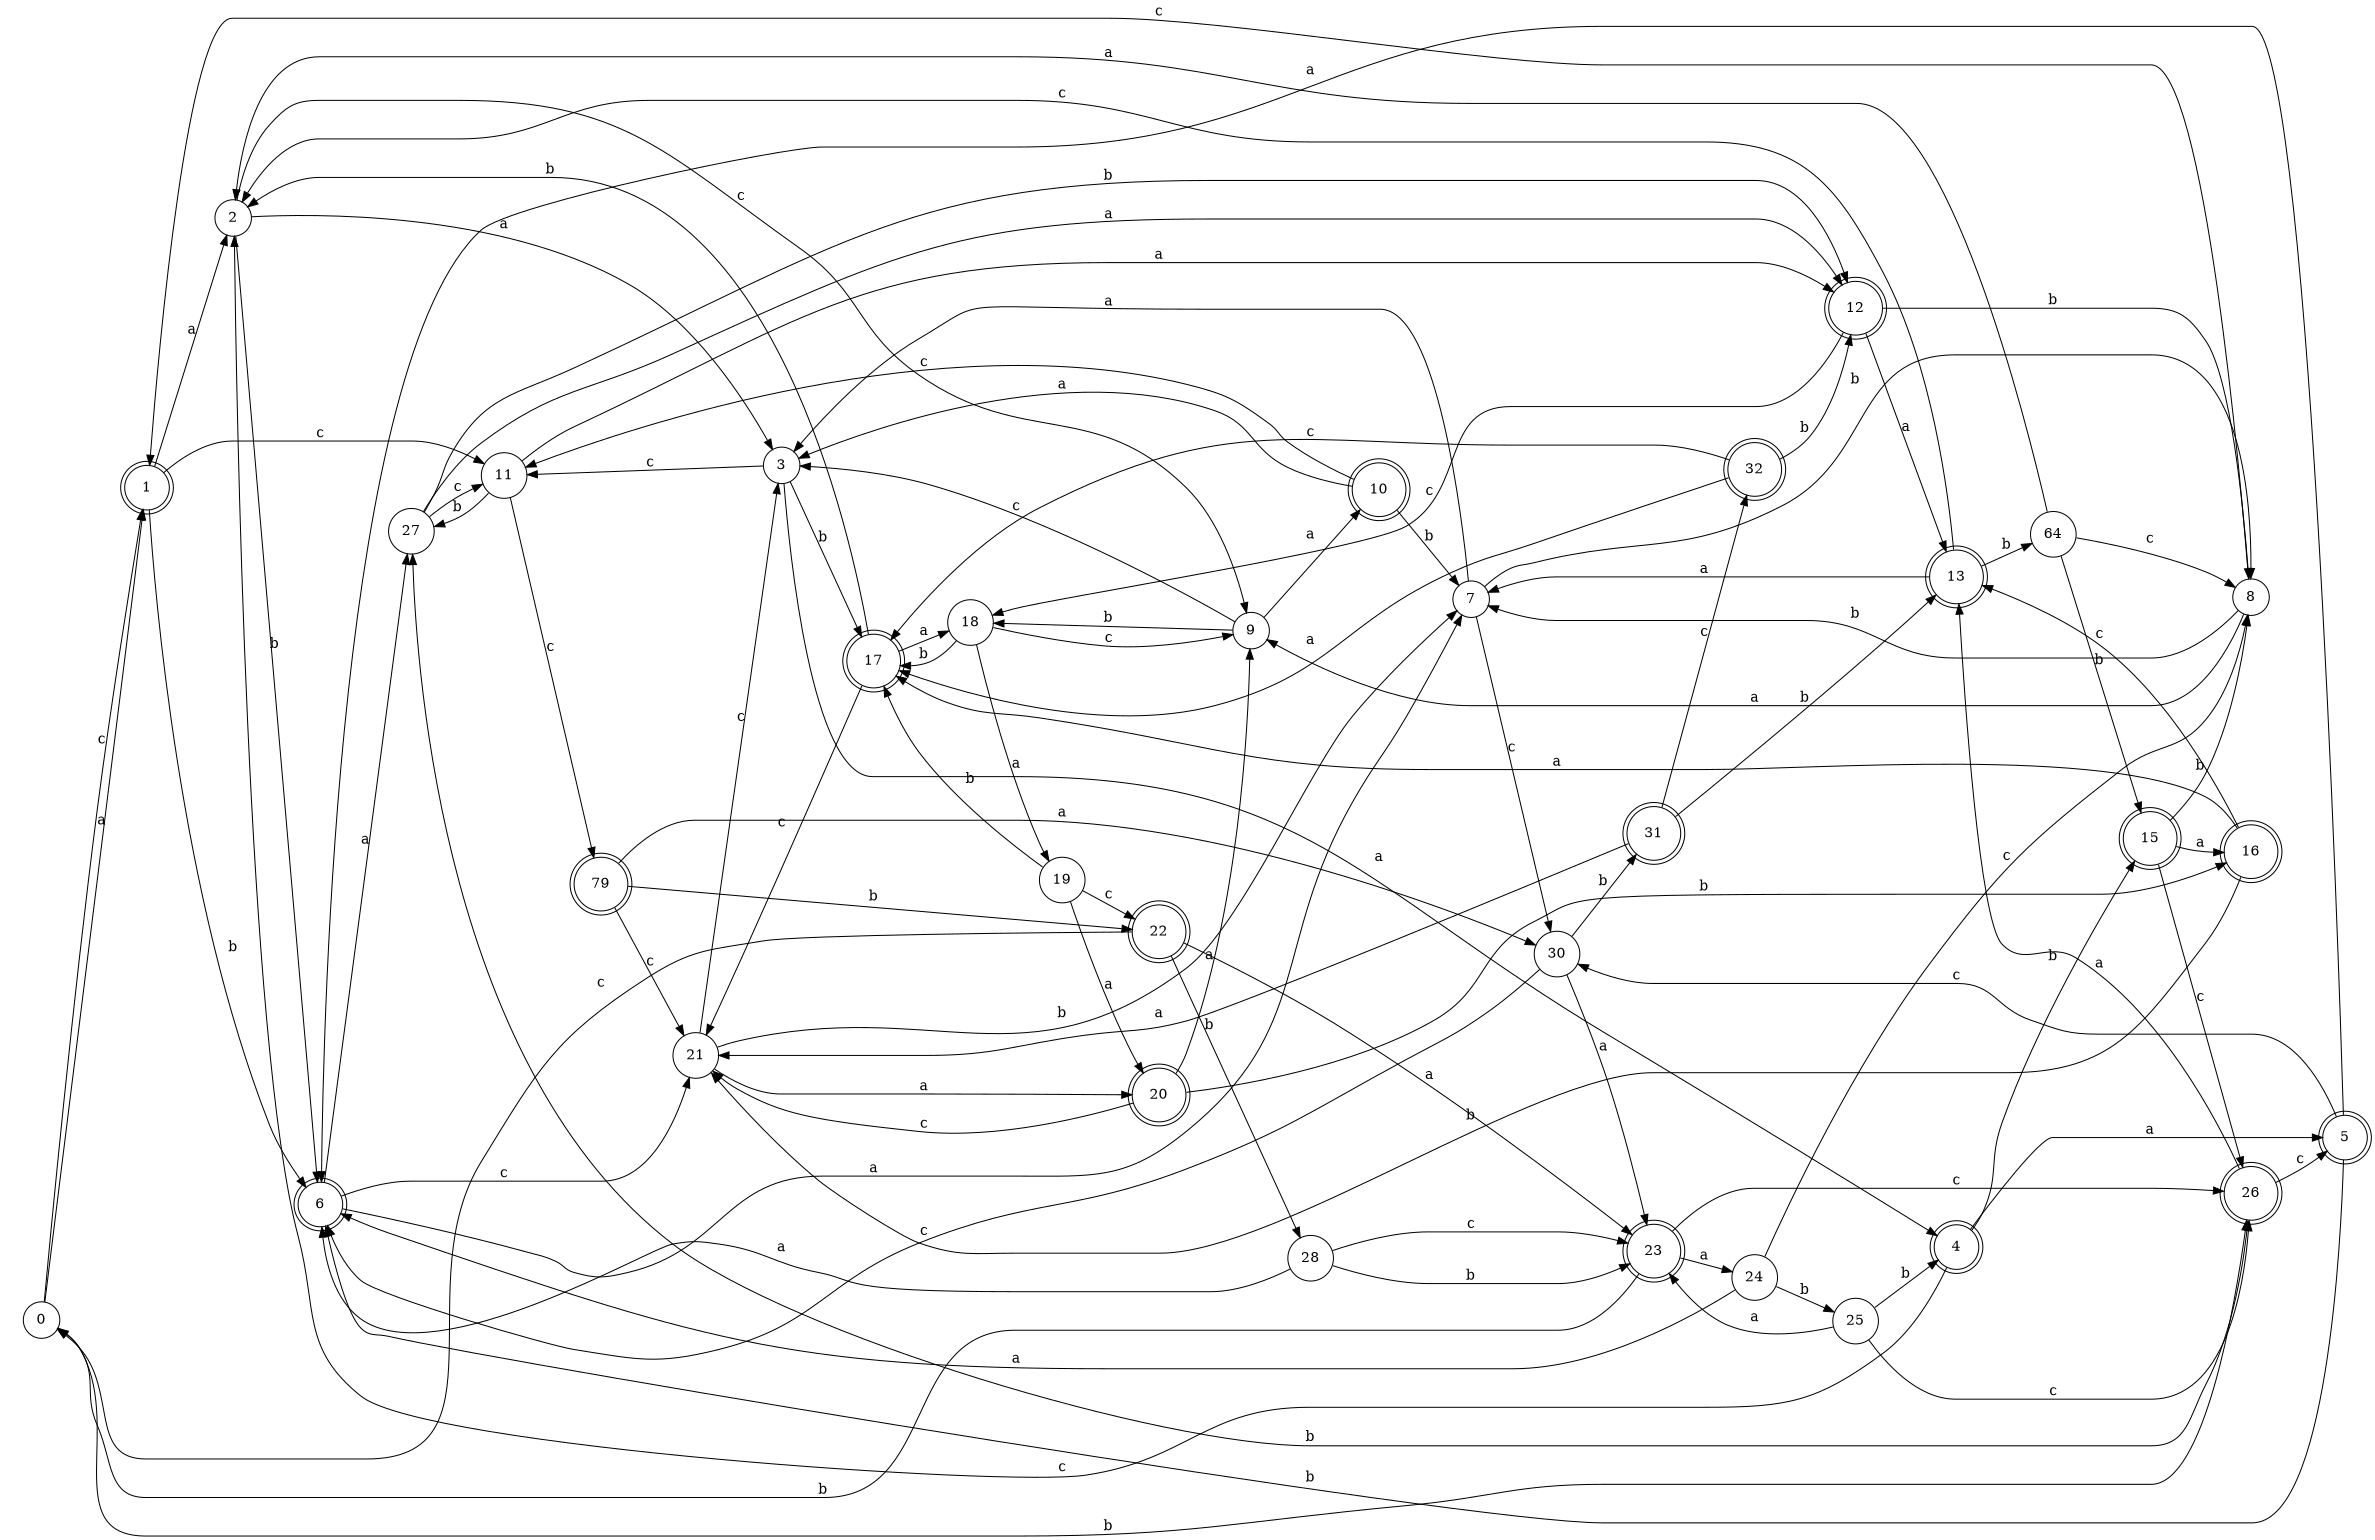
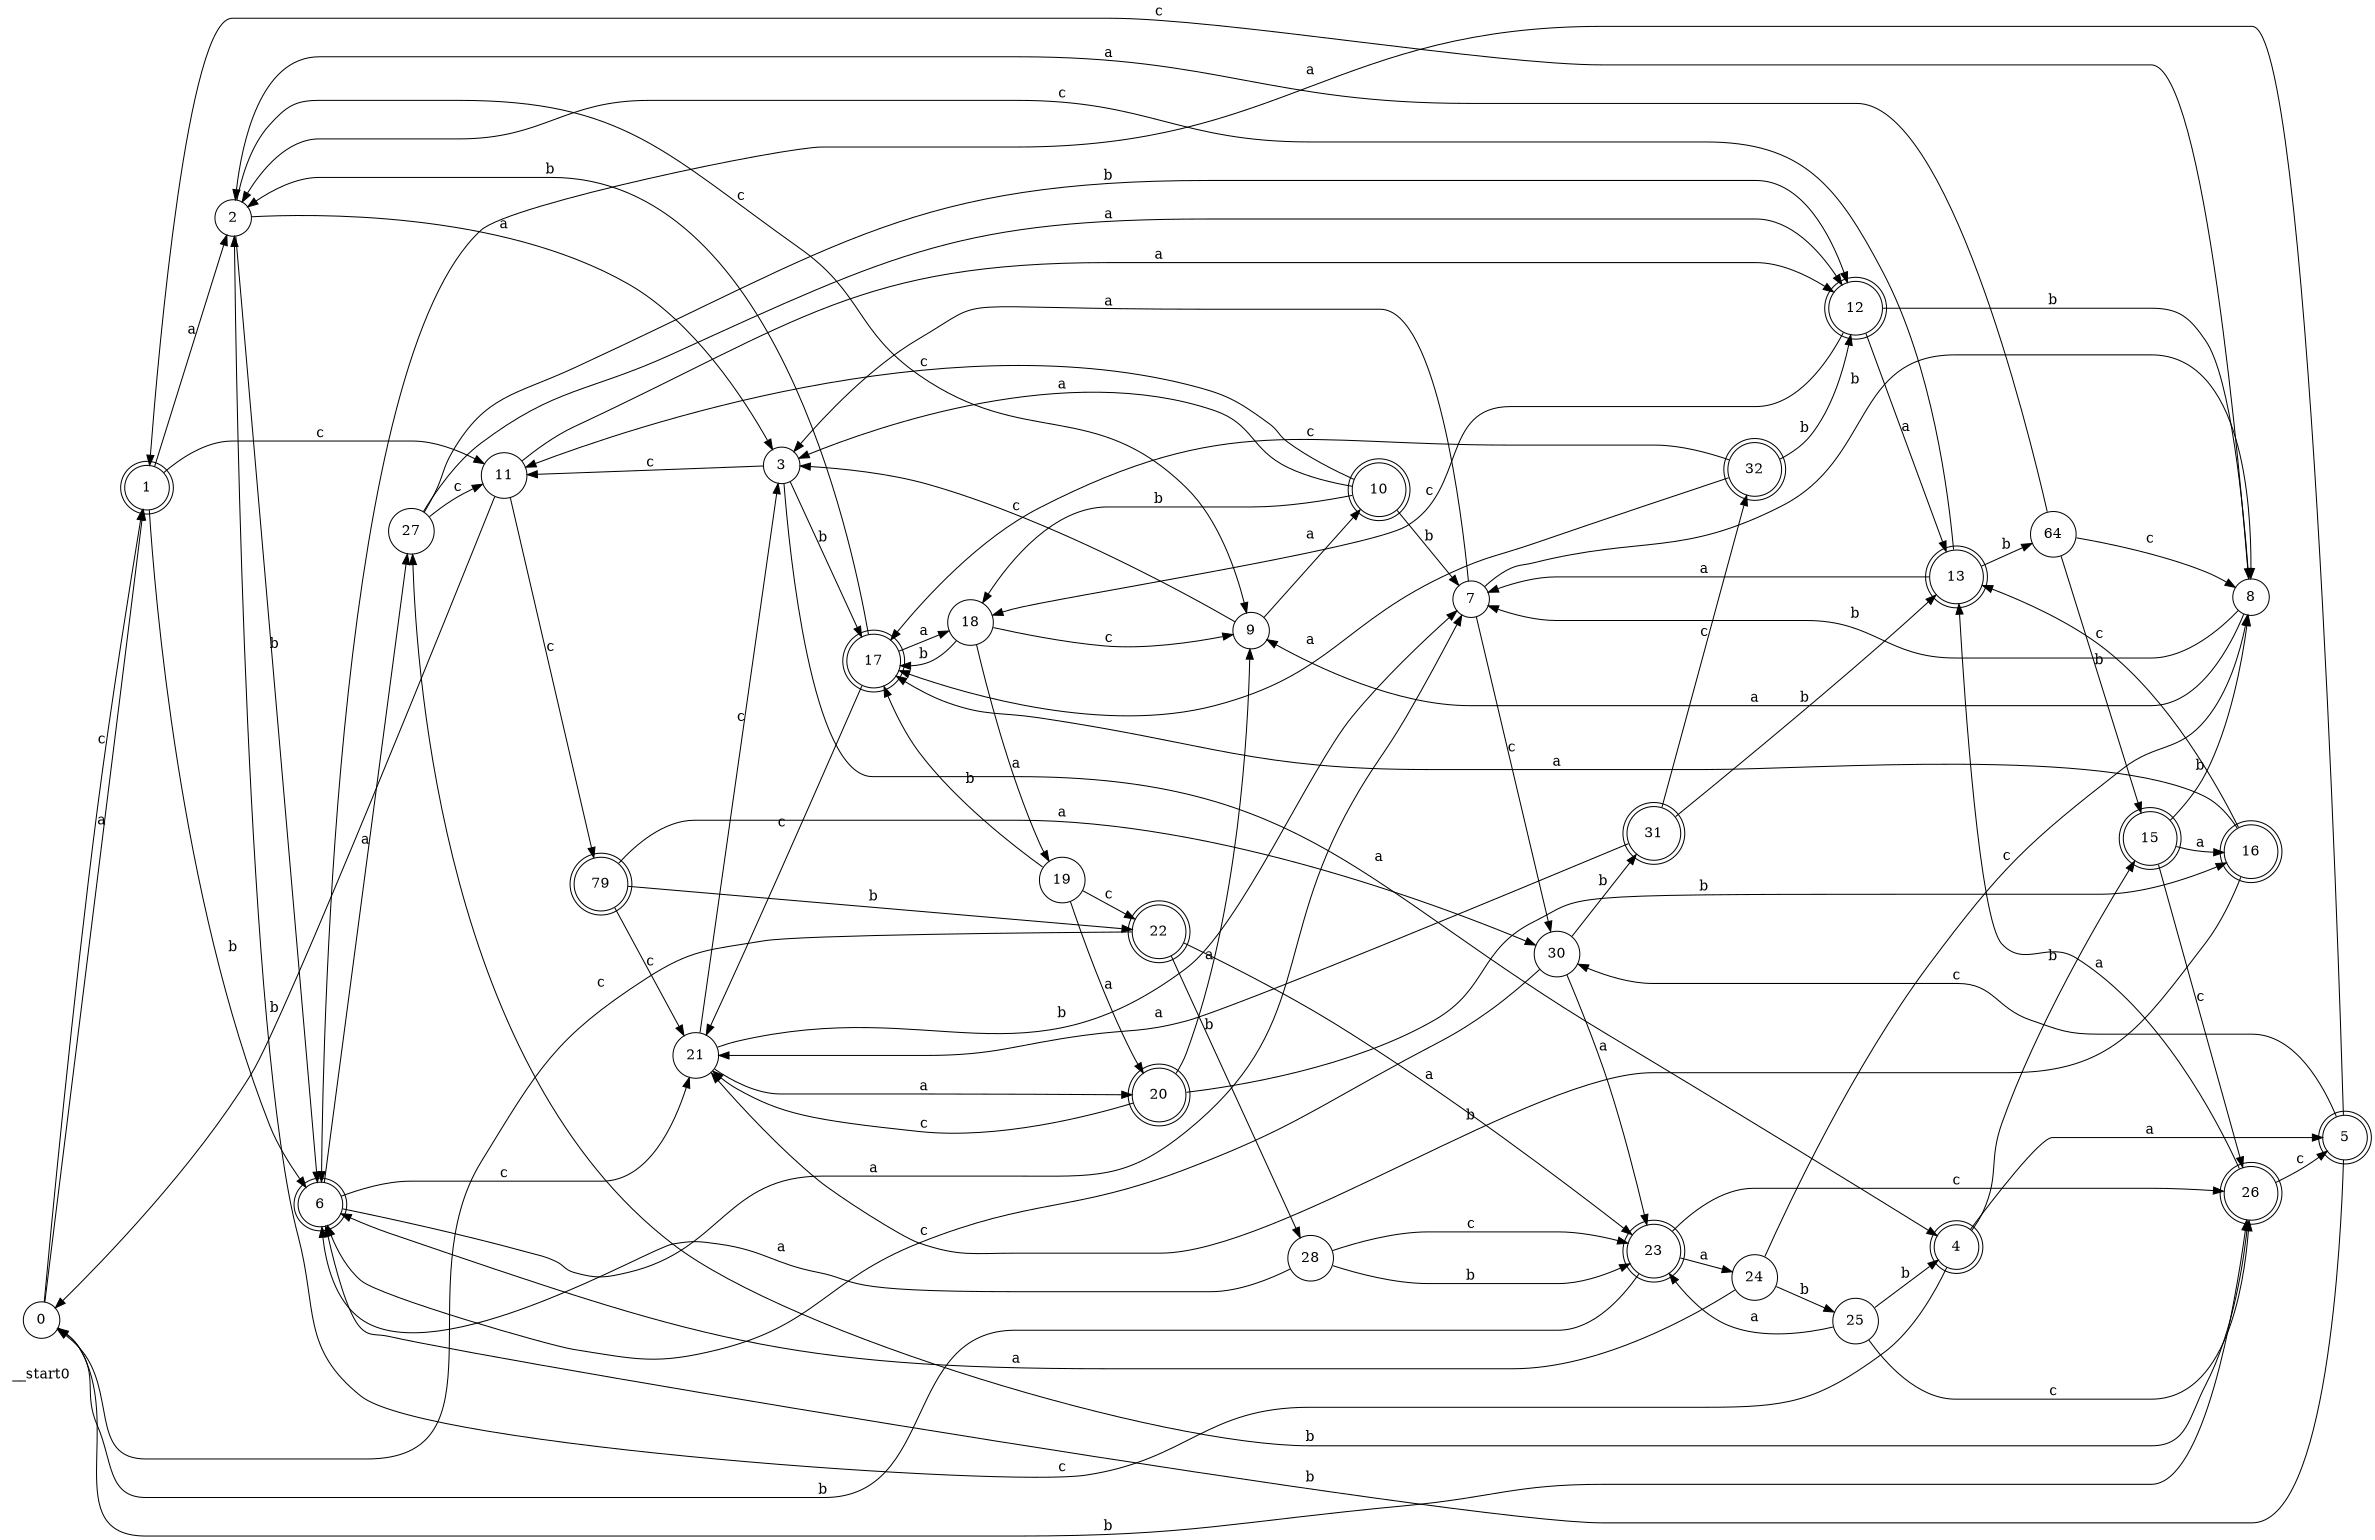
(468, 511) -> (320, 923)
(1118, 627) -> (1154, 507)
none -> (42, 1375)
